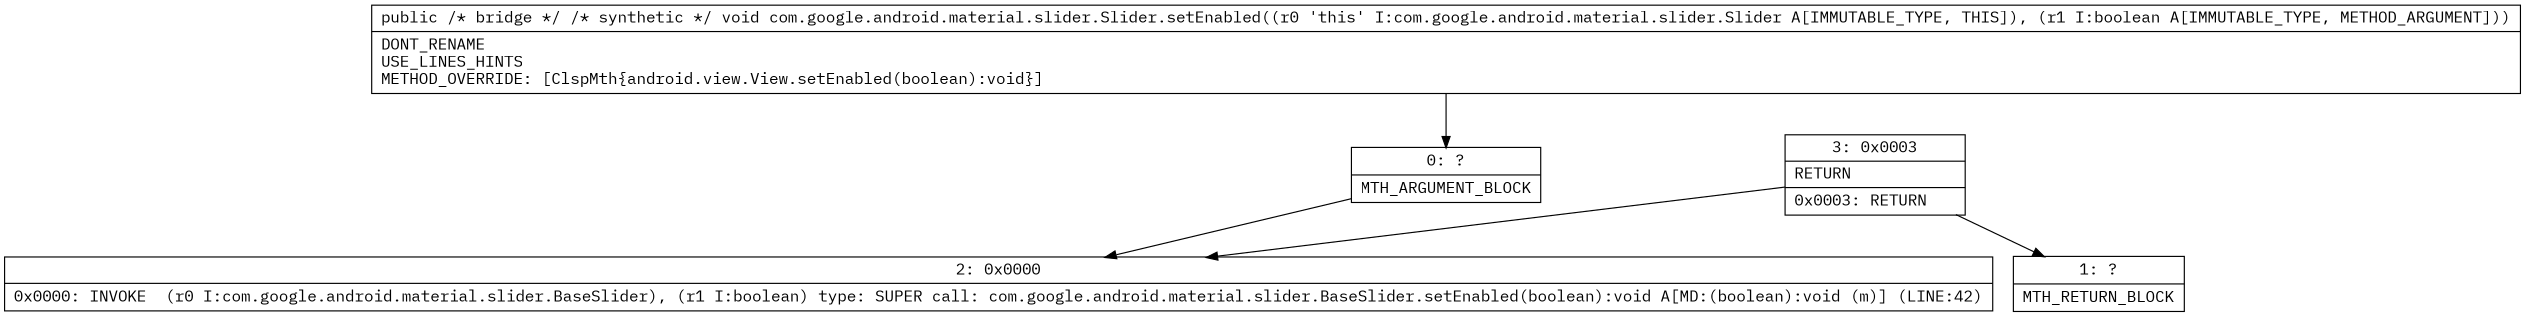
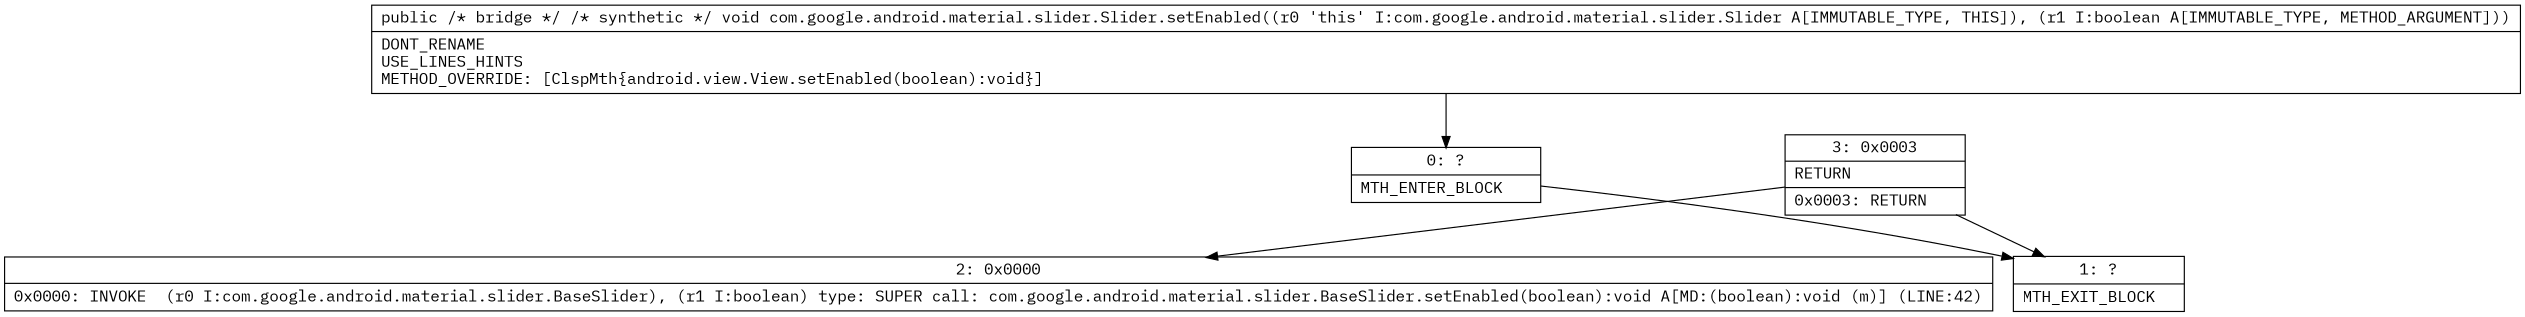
(1446, 188) -> (1432, 188)
(1234, 227) -> (1772, 216)
(2099, 297) -> (2089, 297)
